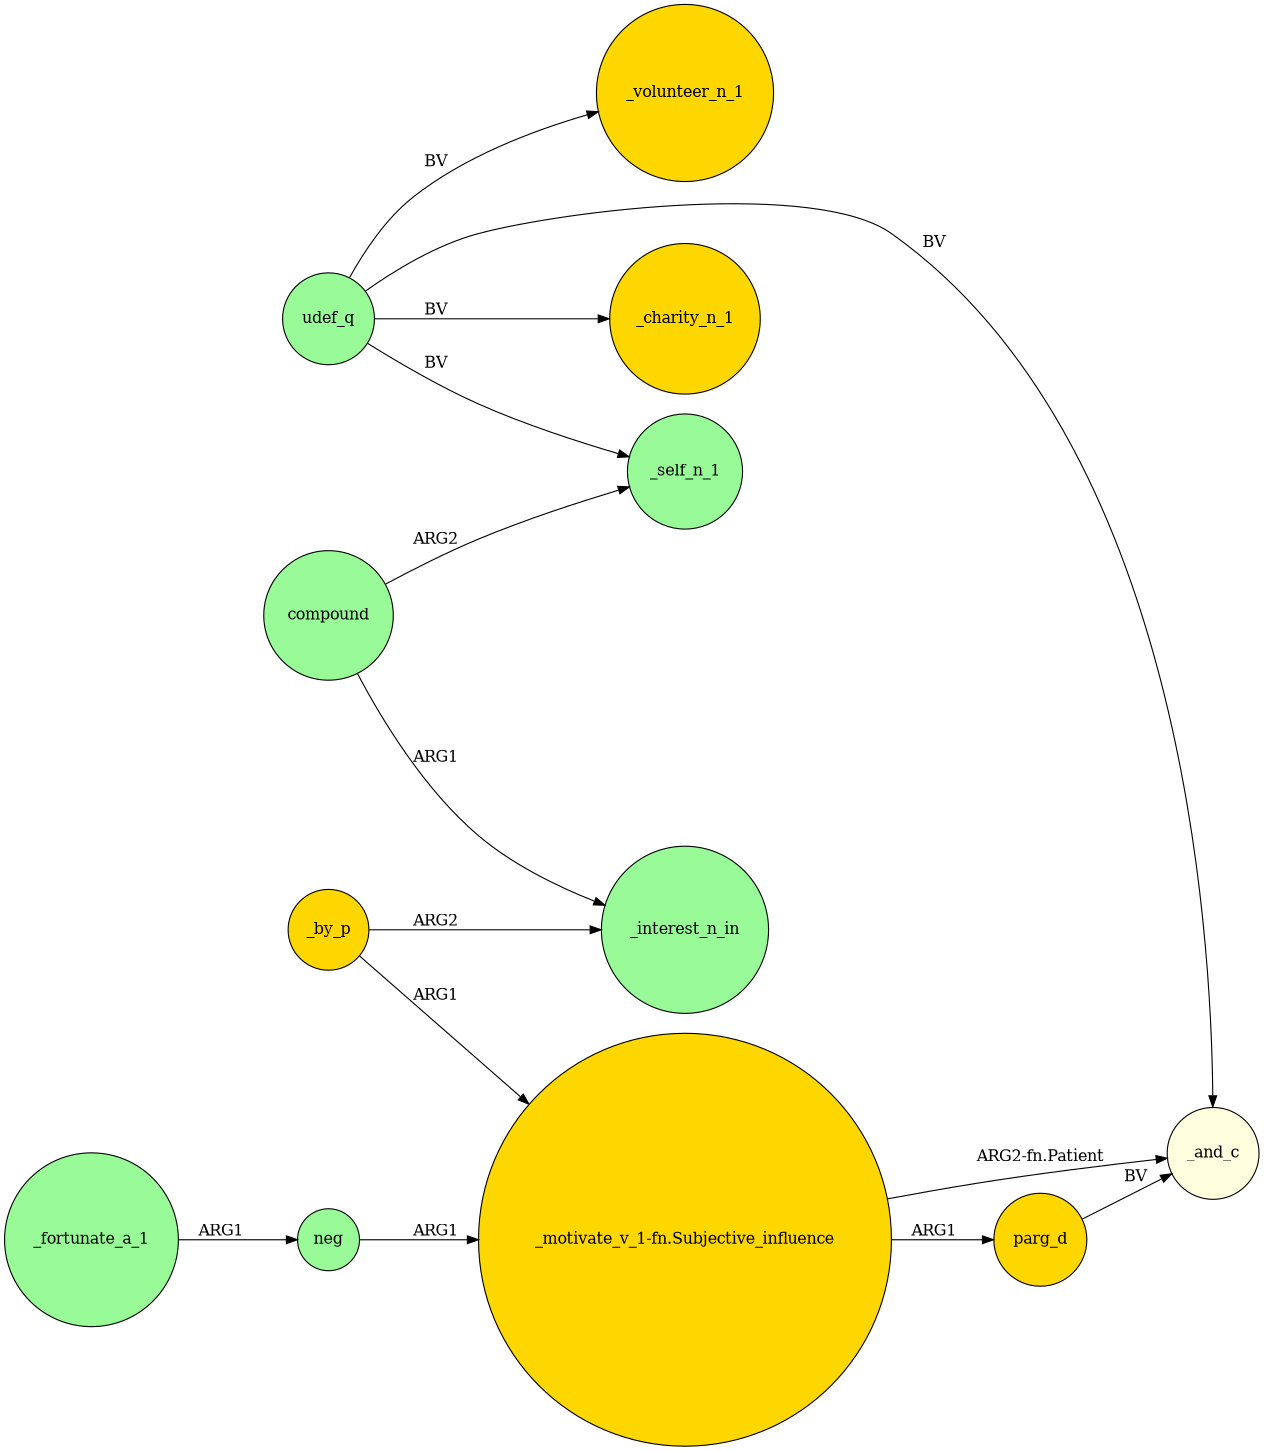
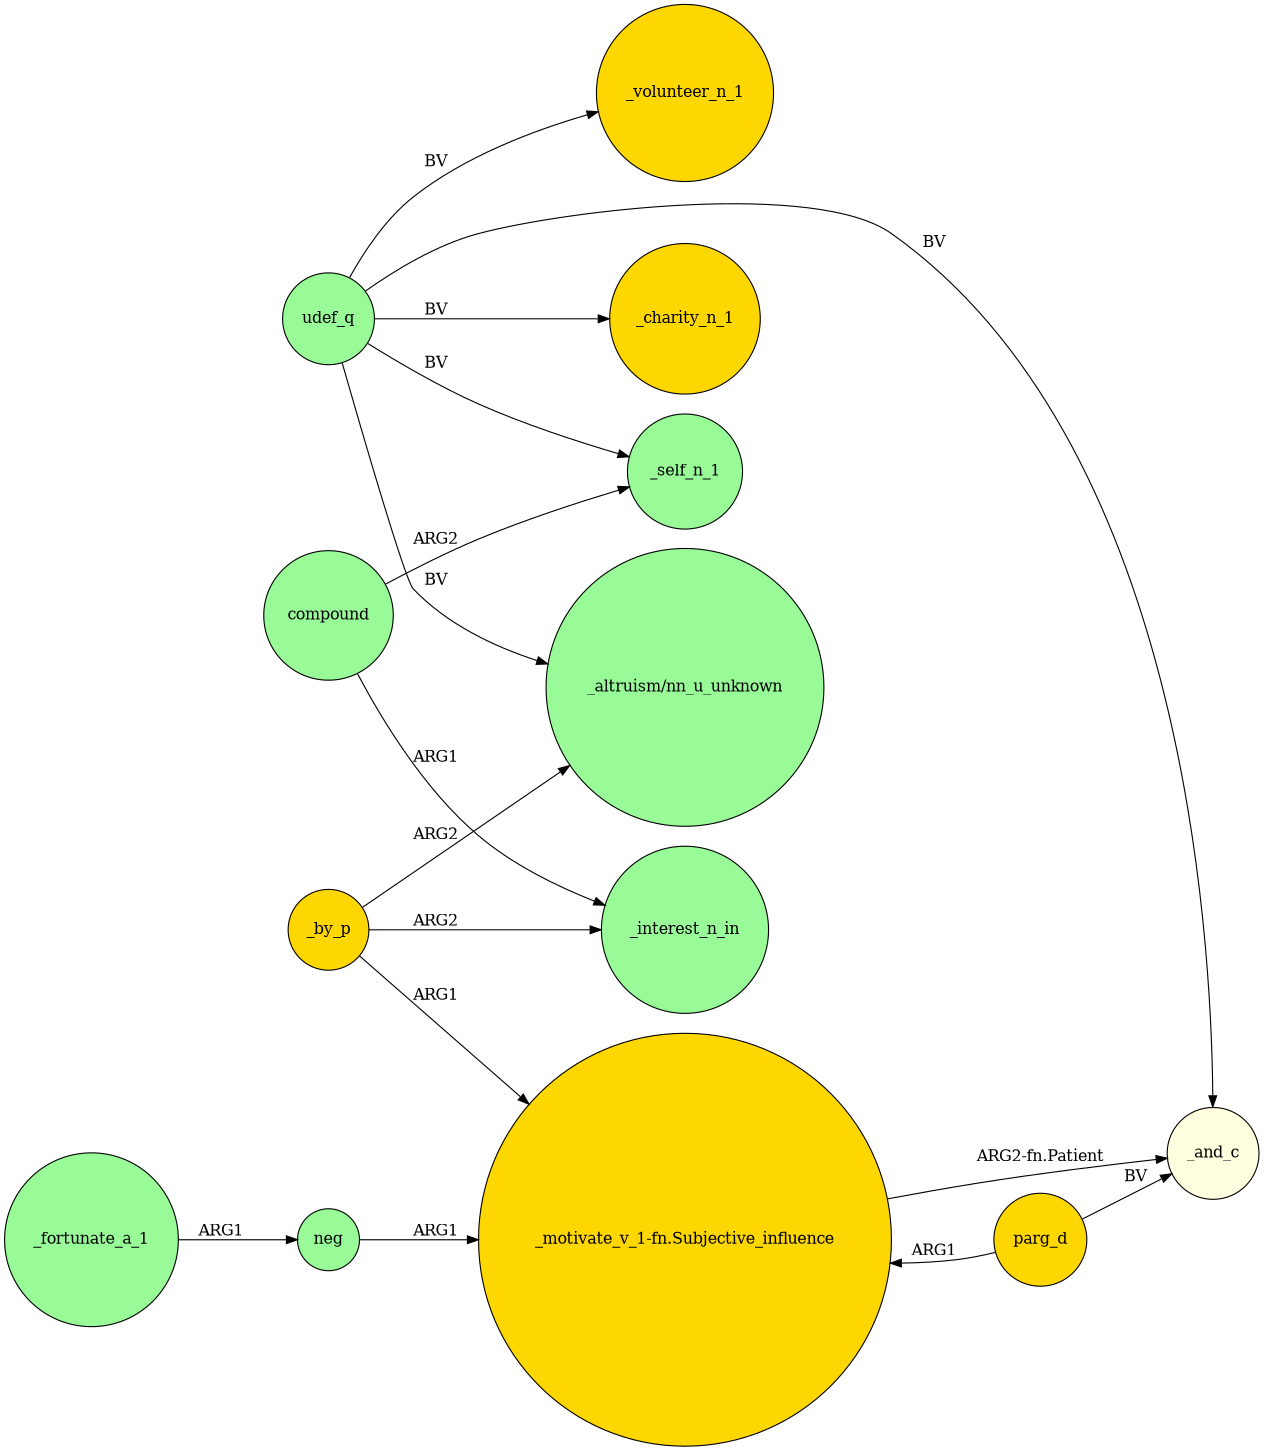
none -> (685, 687)
(937, 1240) -> (949, 1261)
